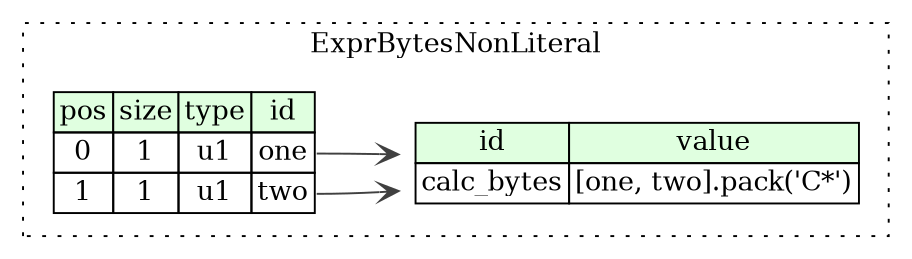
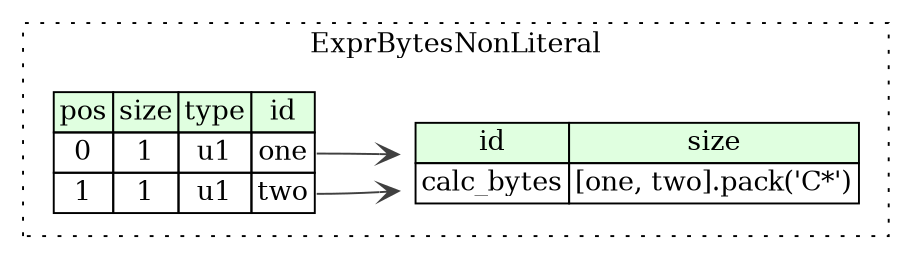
(714, 142) -> (714, 142)
